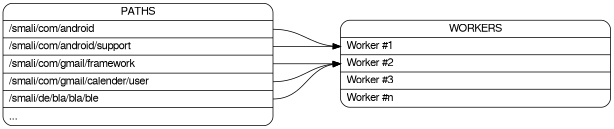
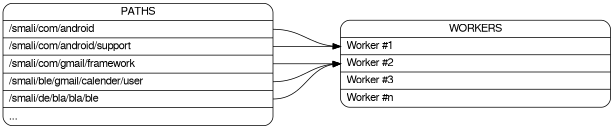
(80, 81) -> (78, 81)
